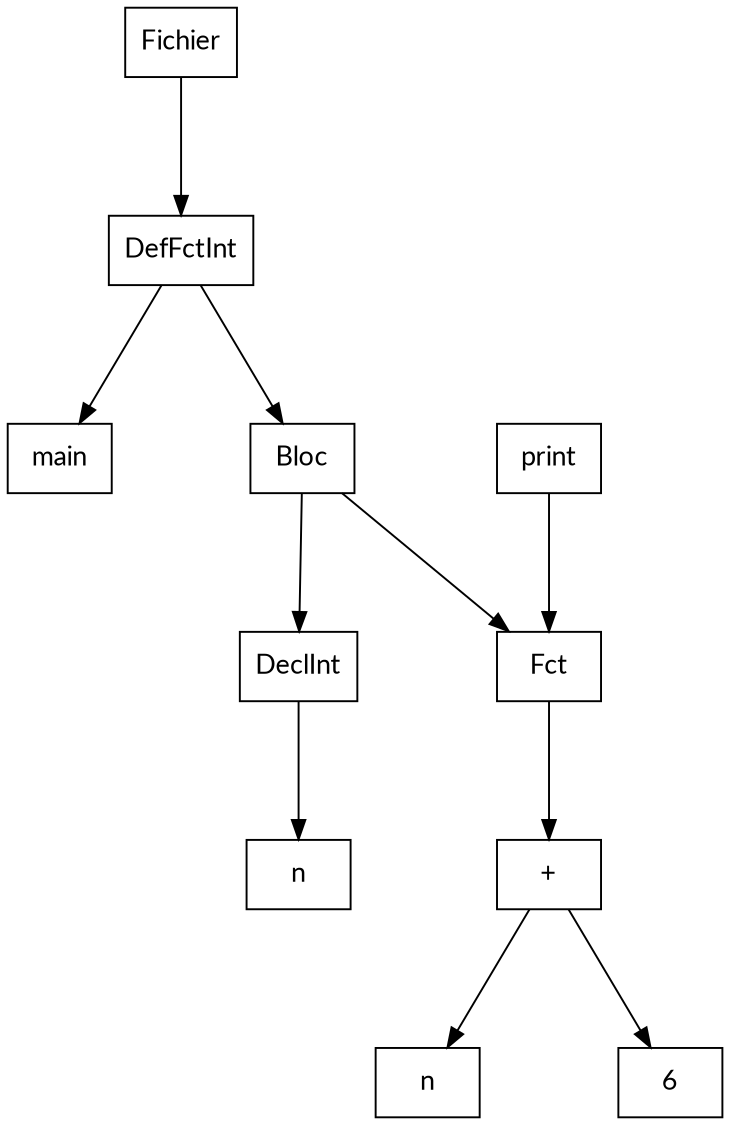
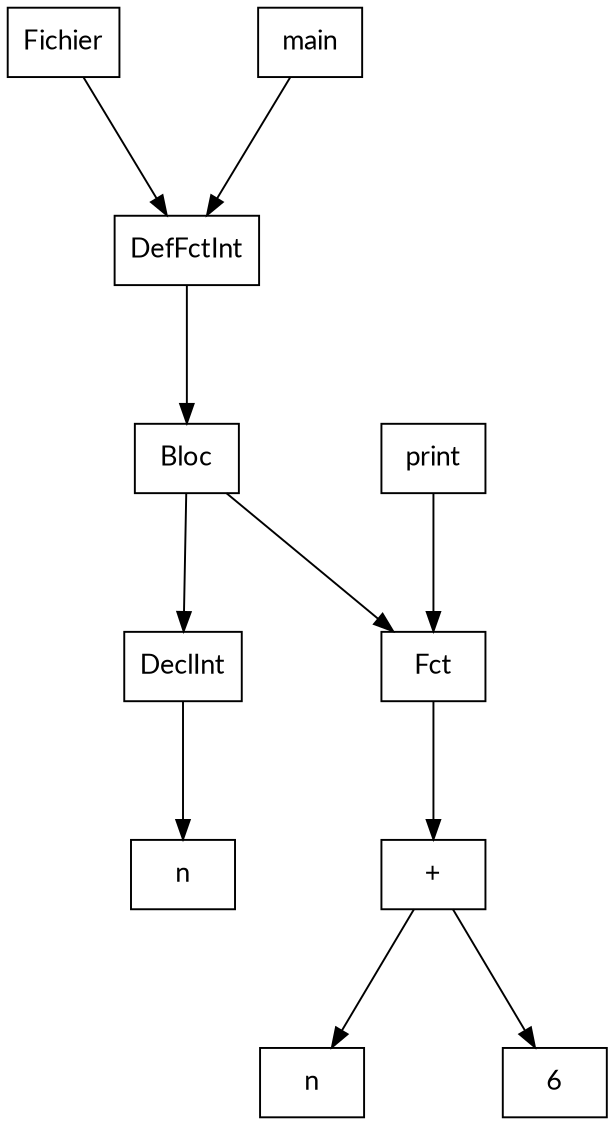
(126, 346) -> (254, 138)
